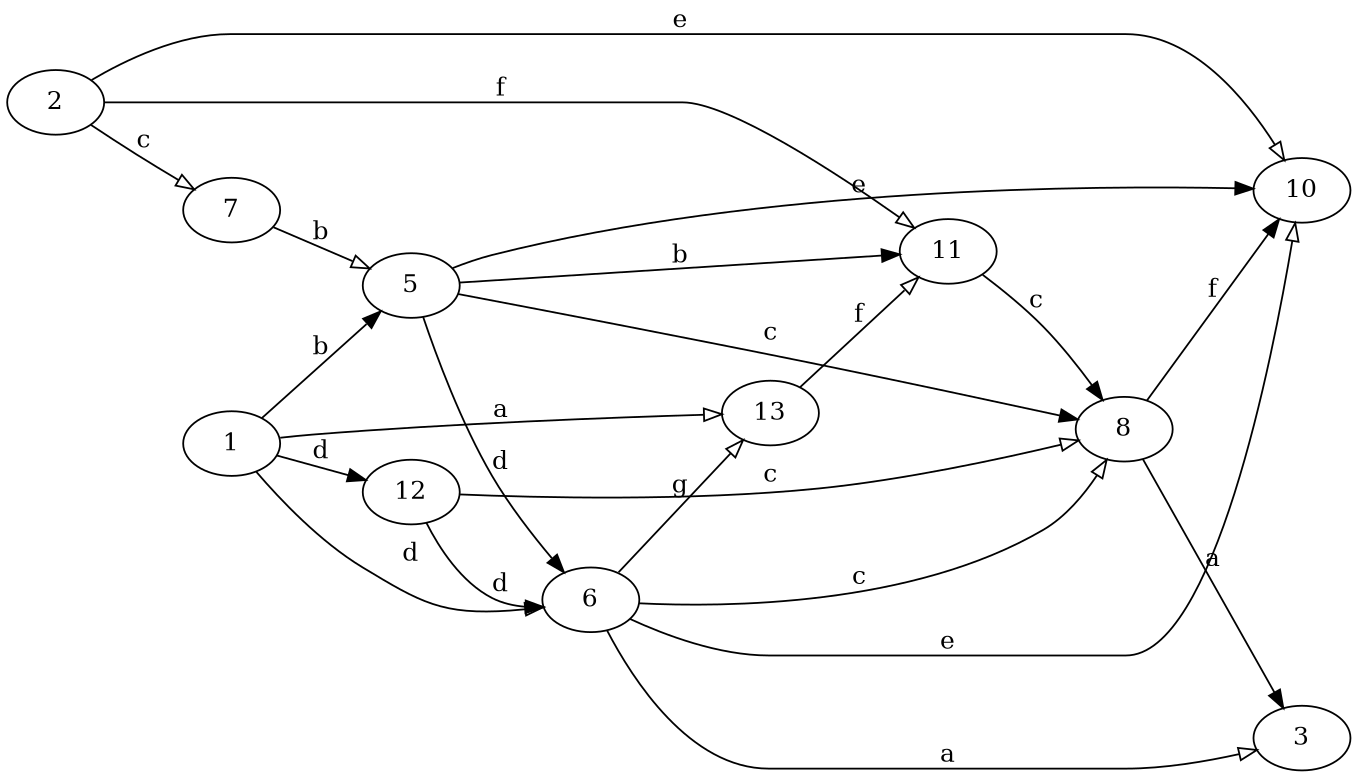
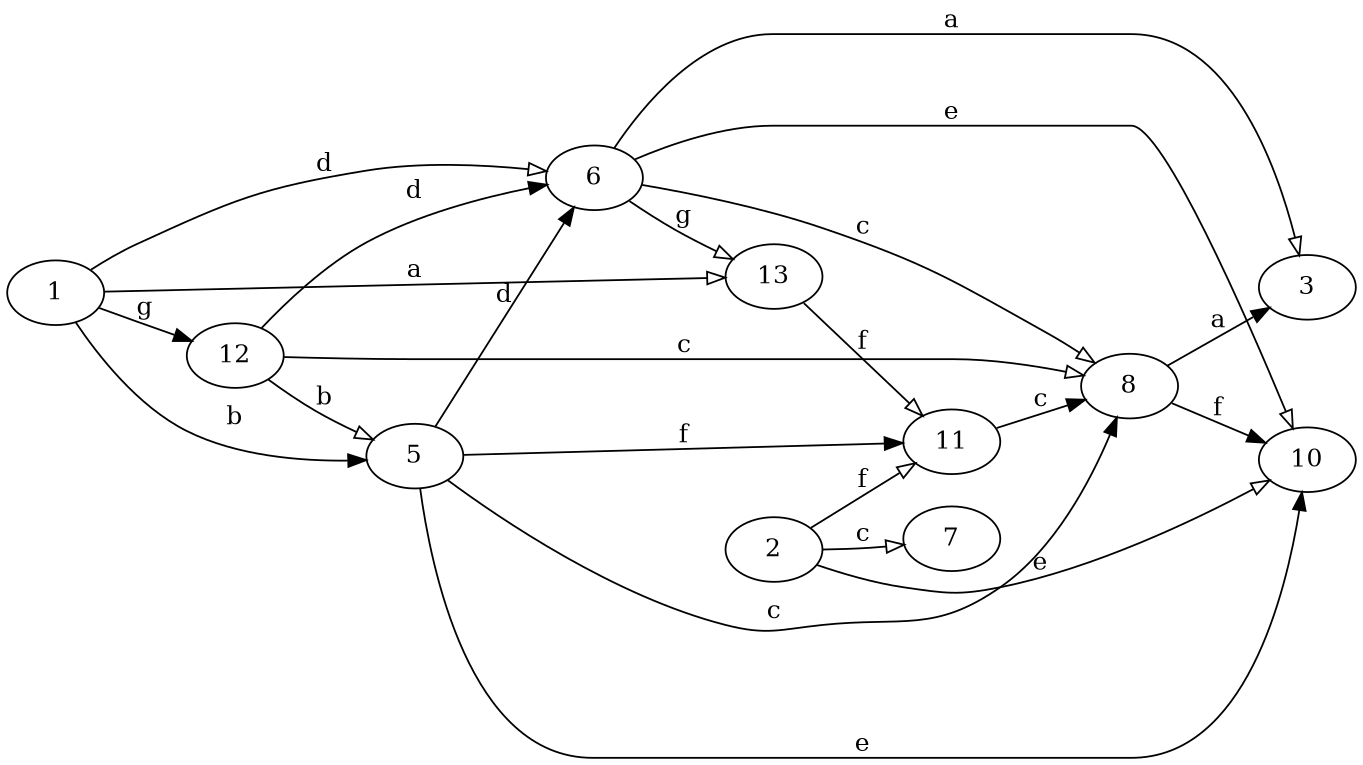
(313, 244) -> (311, 408)
(681, 256) -> (684, 435)
(321, 452) -> (145, 308)
